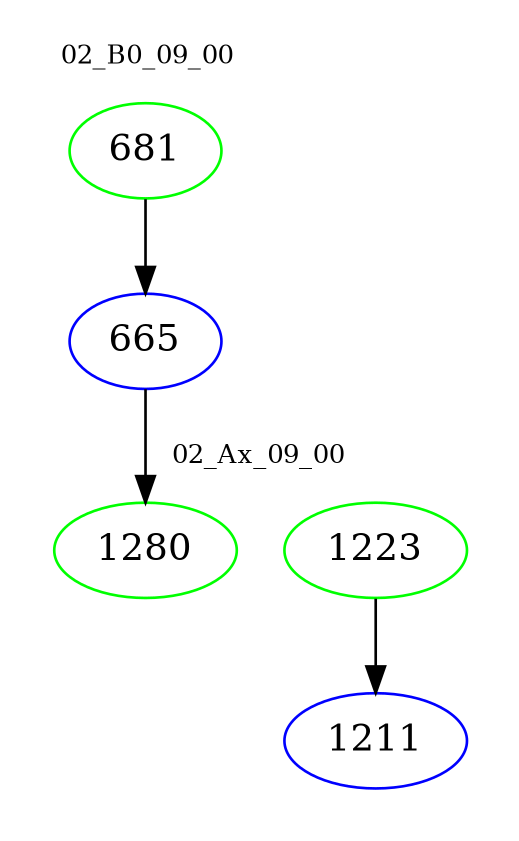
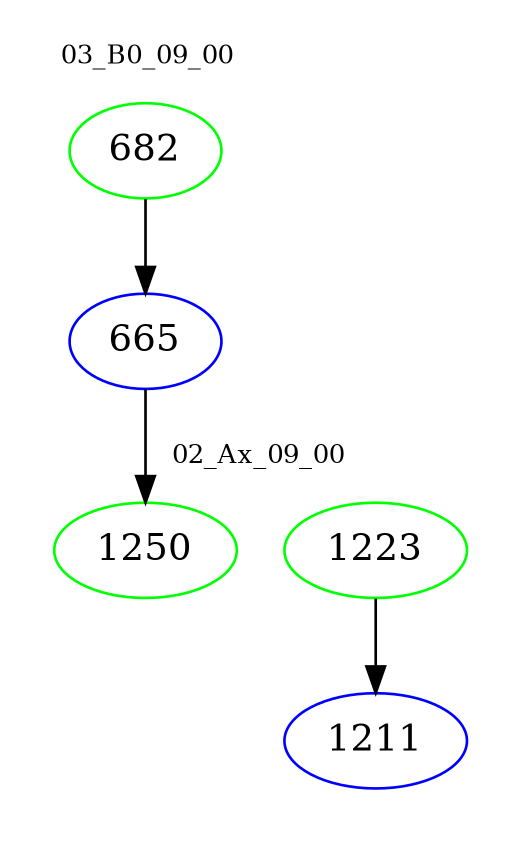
(148, 57) -> (148, 57)
(146, 151) -> (146, 151)
(146, 550) -> (146, 550)
